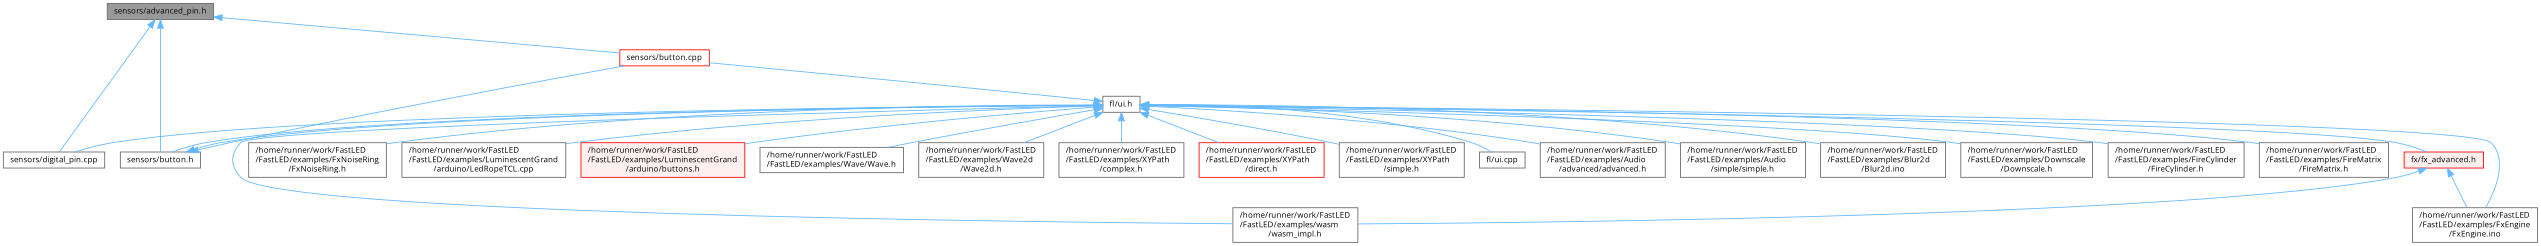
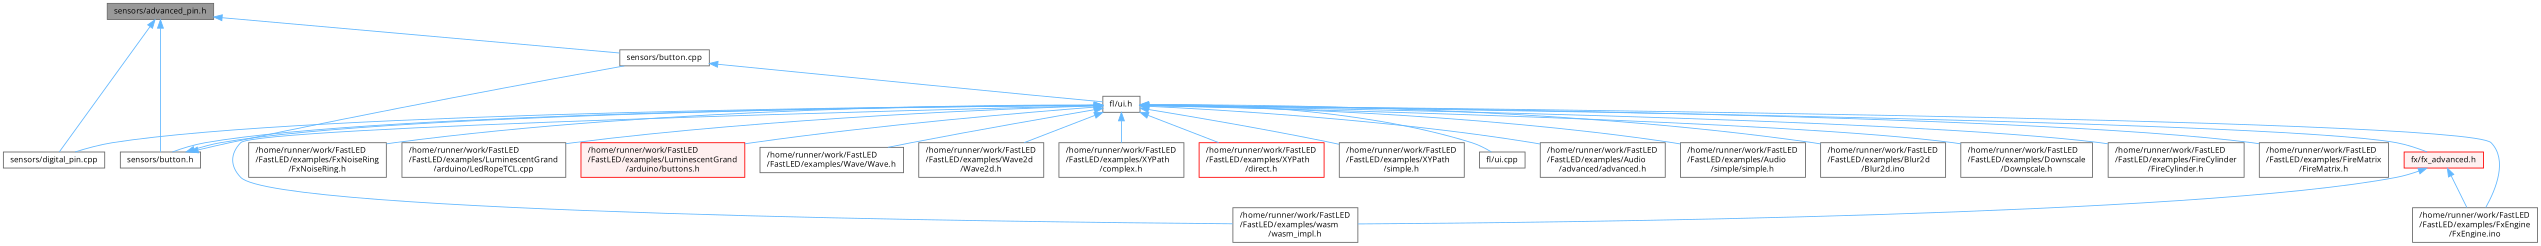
(665, 58) -> (665, 58)
(902, 81) -> (910, 83)
